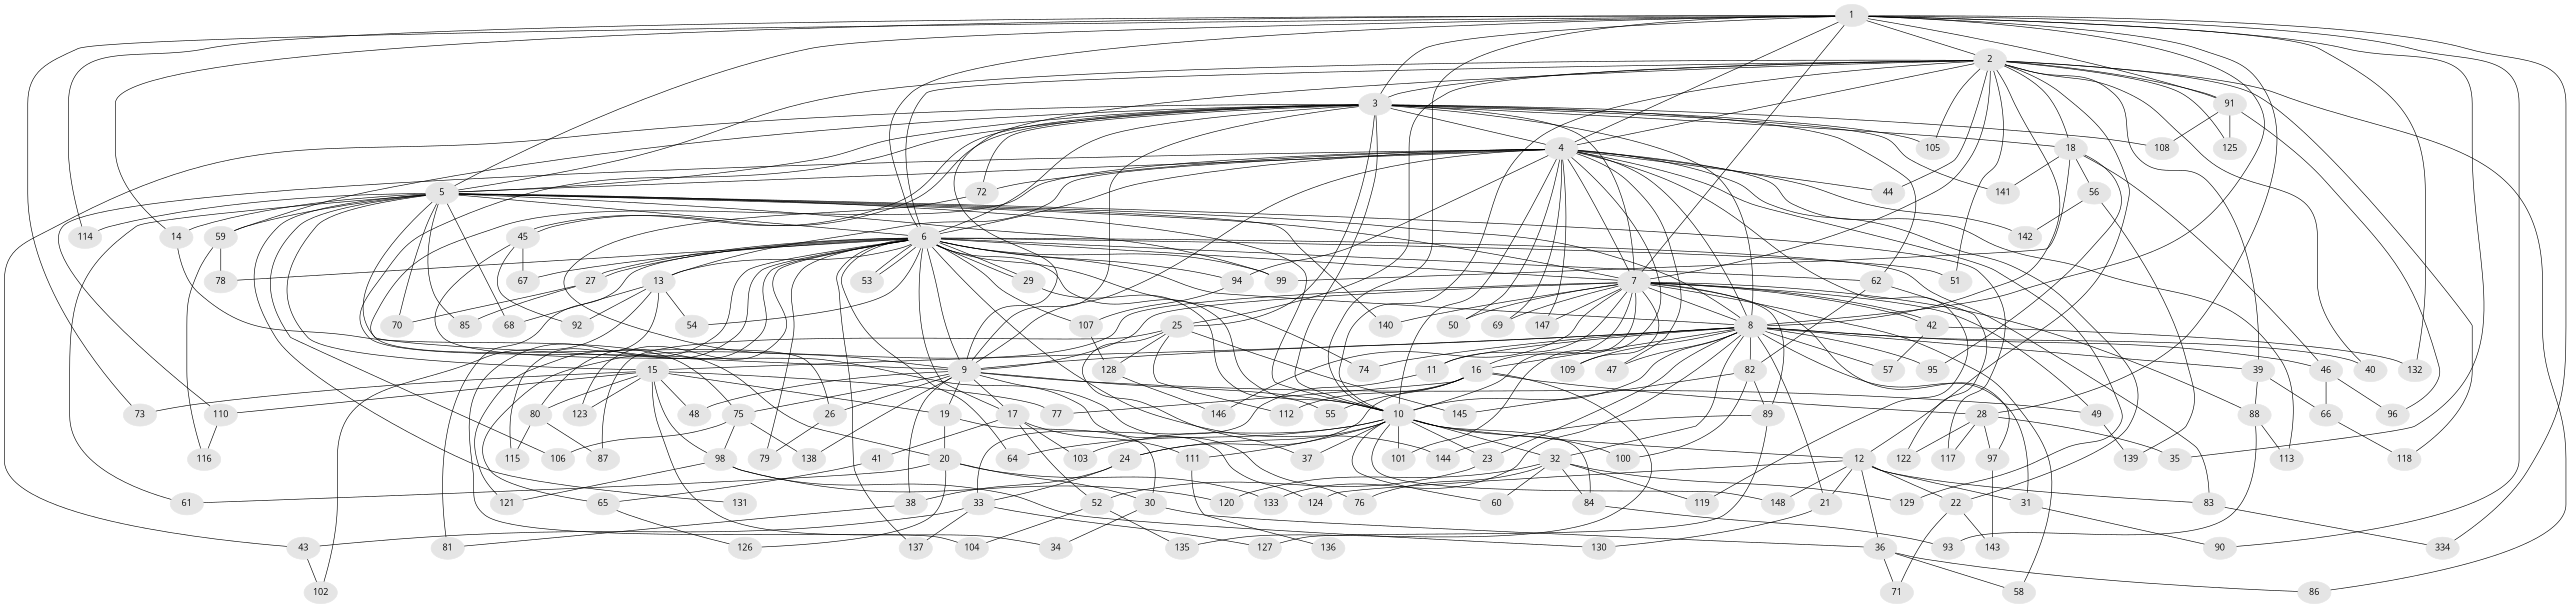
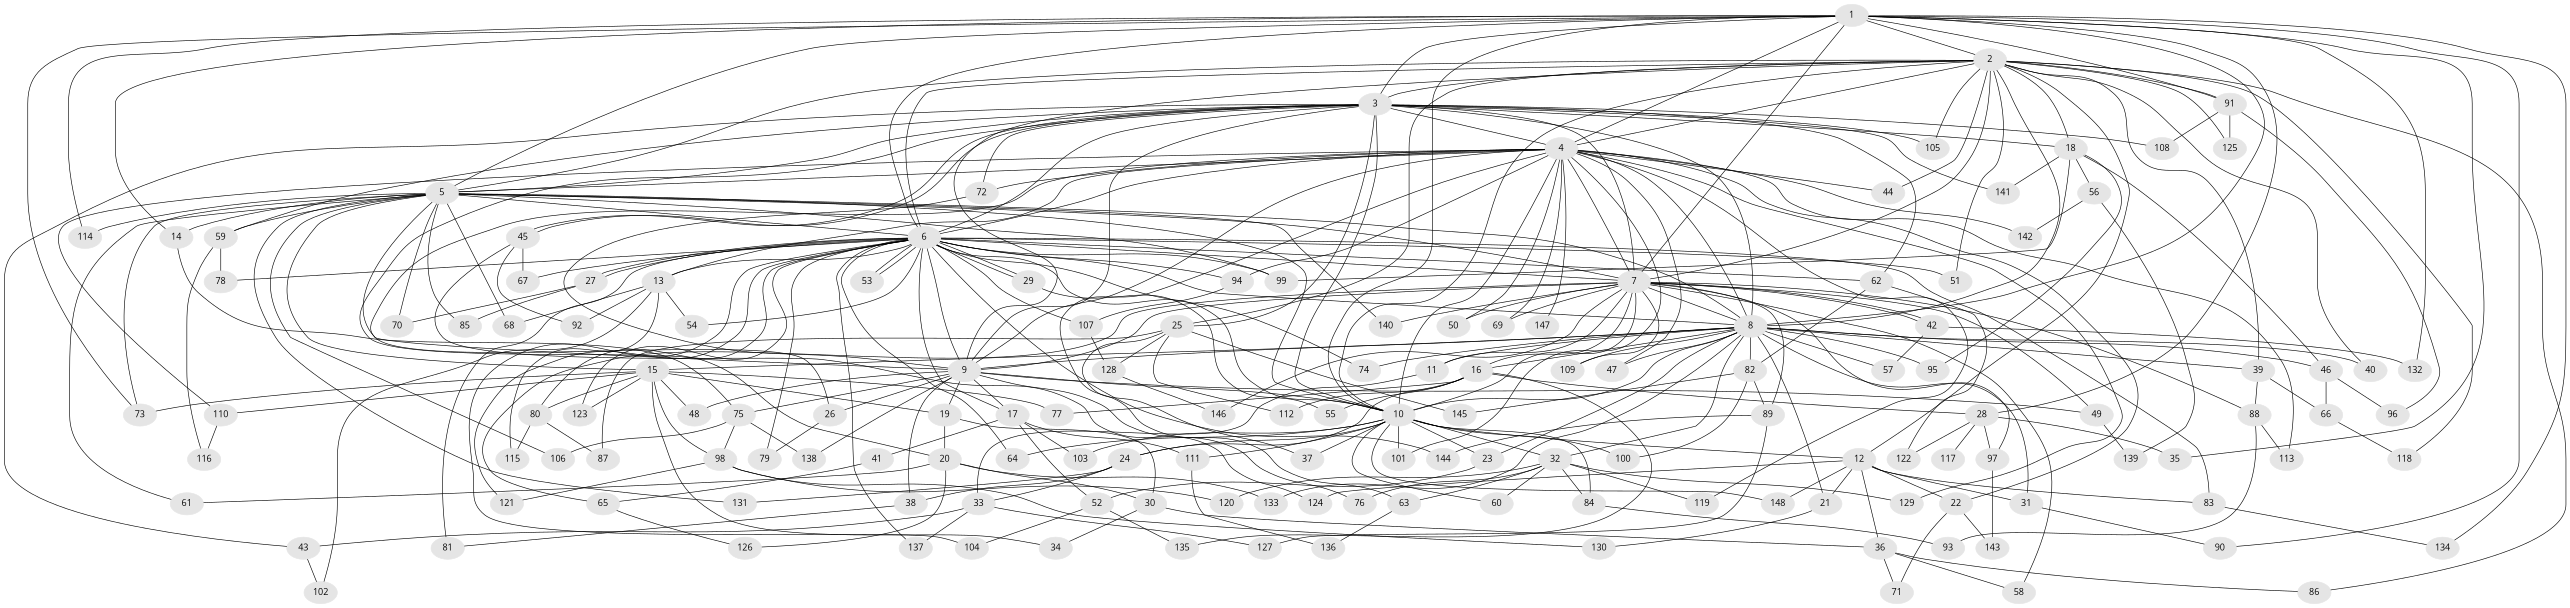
(1323, 216) -> (153, 228)
(1588, 304) -> none
none -> (988, 484)
none -> (1404, 504)
(2443, 548) -> (2443, 548)
